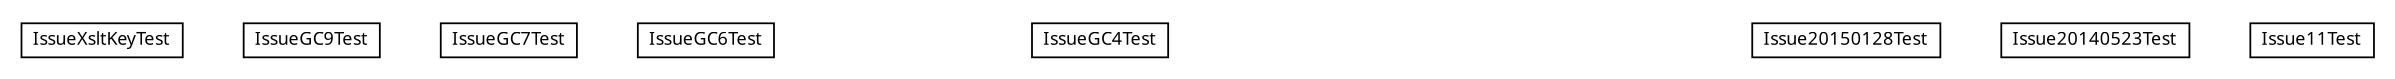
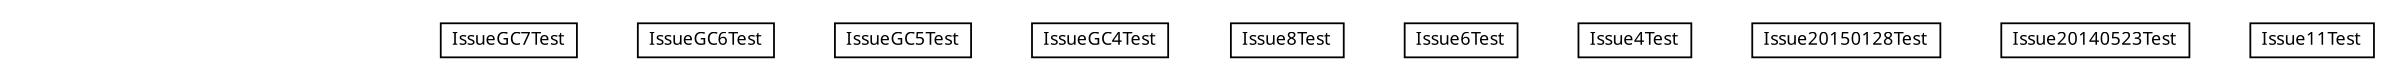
(102, 39) -> none
(312, 39) -> none
none -> (903, 39)
none -> (1286, 39)
none -> (1460, 39)
none -> (1634, 39)
